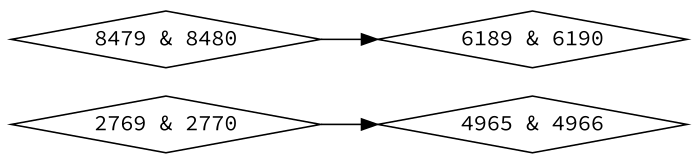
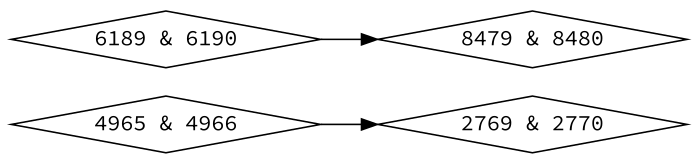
(341, 39) -> (341, 39)
(341, 124) -> (341, 124)
